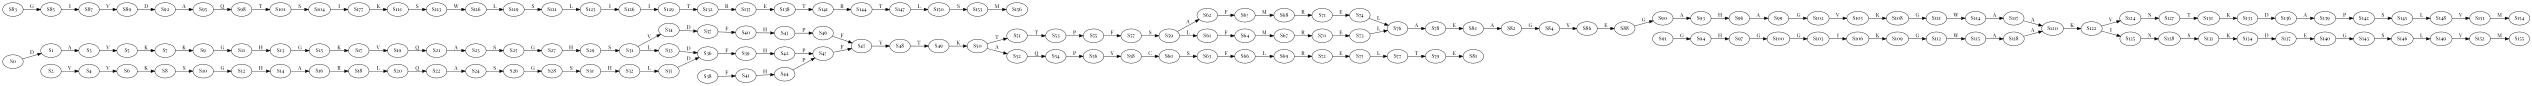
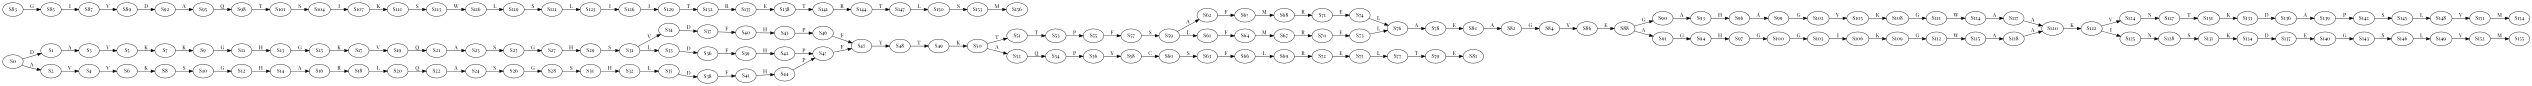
(359, 10) -> (359, 10)
none -> (1642, 33)
(687, 63) -> (686, 76)
none -> (29, 68)
